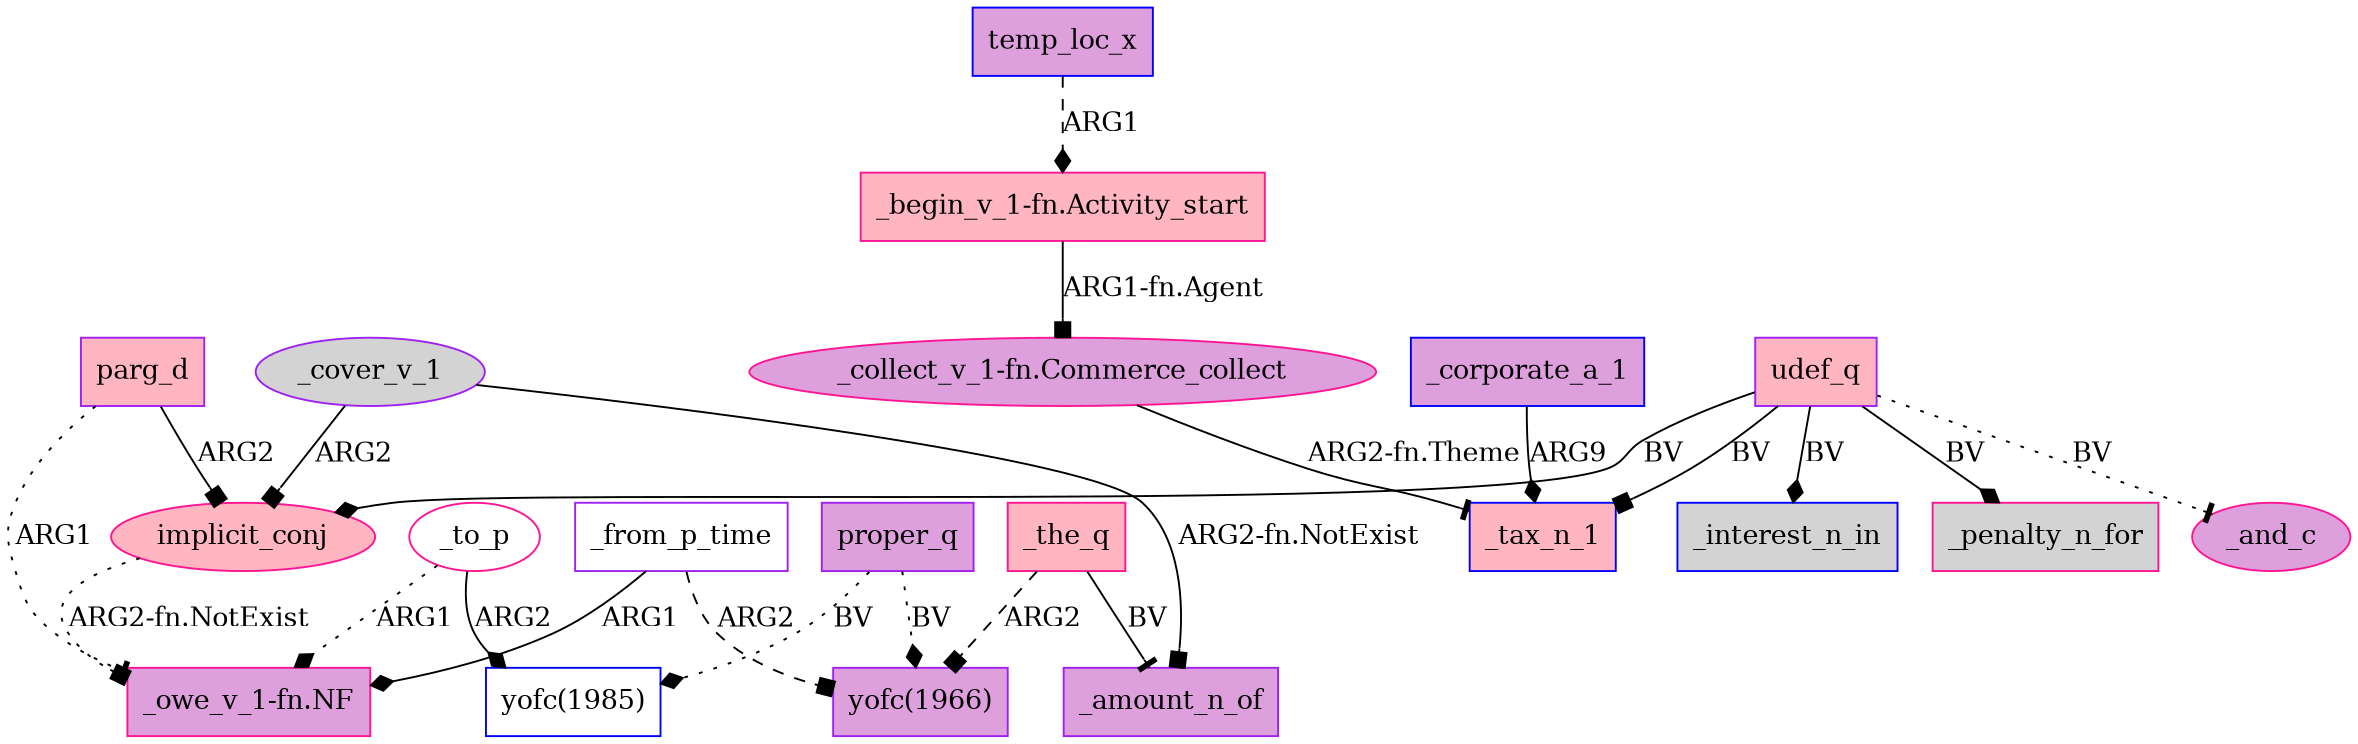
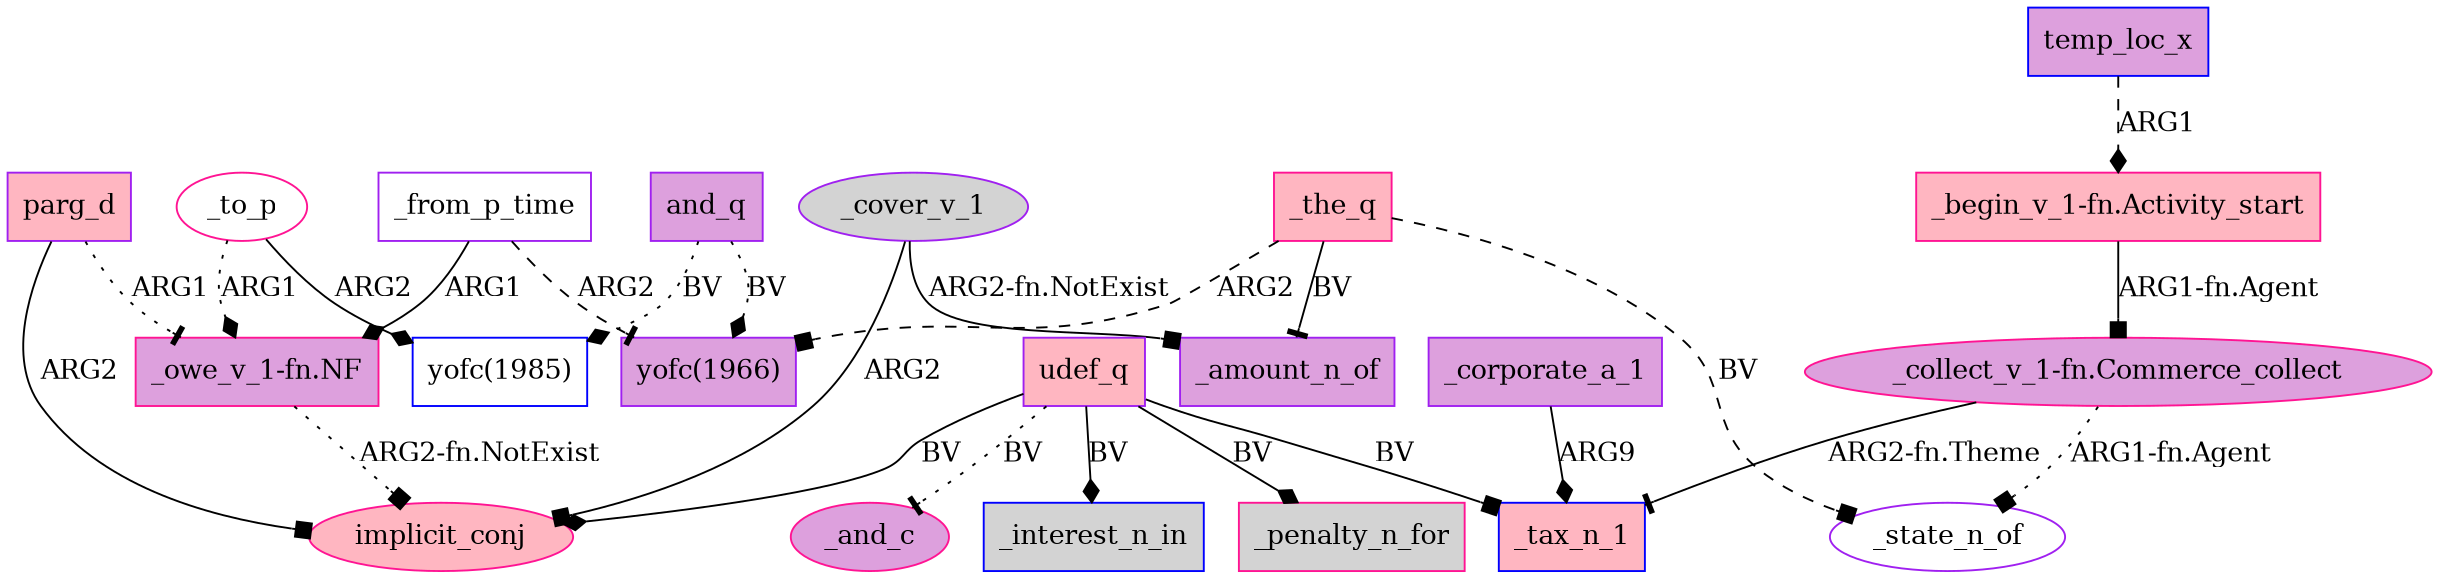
(1528, 372) -> (1545, 372)
(898, 537) -> (707, 207)
none -> (1947, 537)
(65, 602) -> (342, 448)
(733, 647) -> (564, 293)
